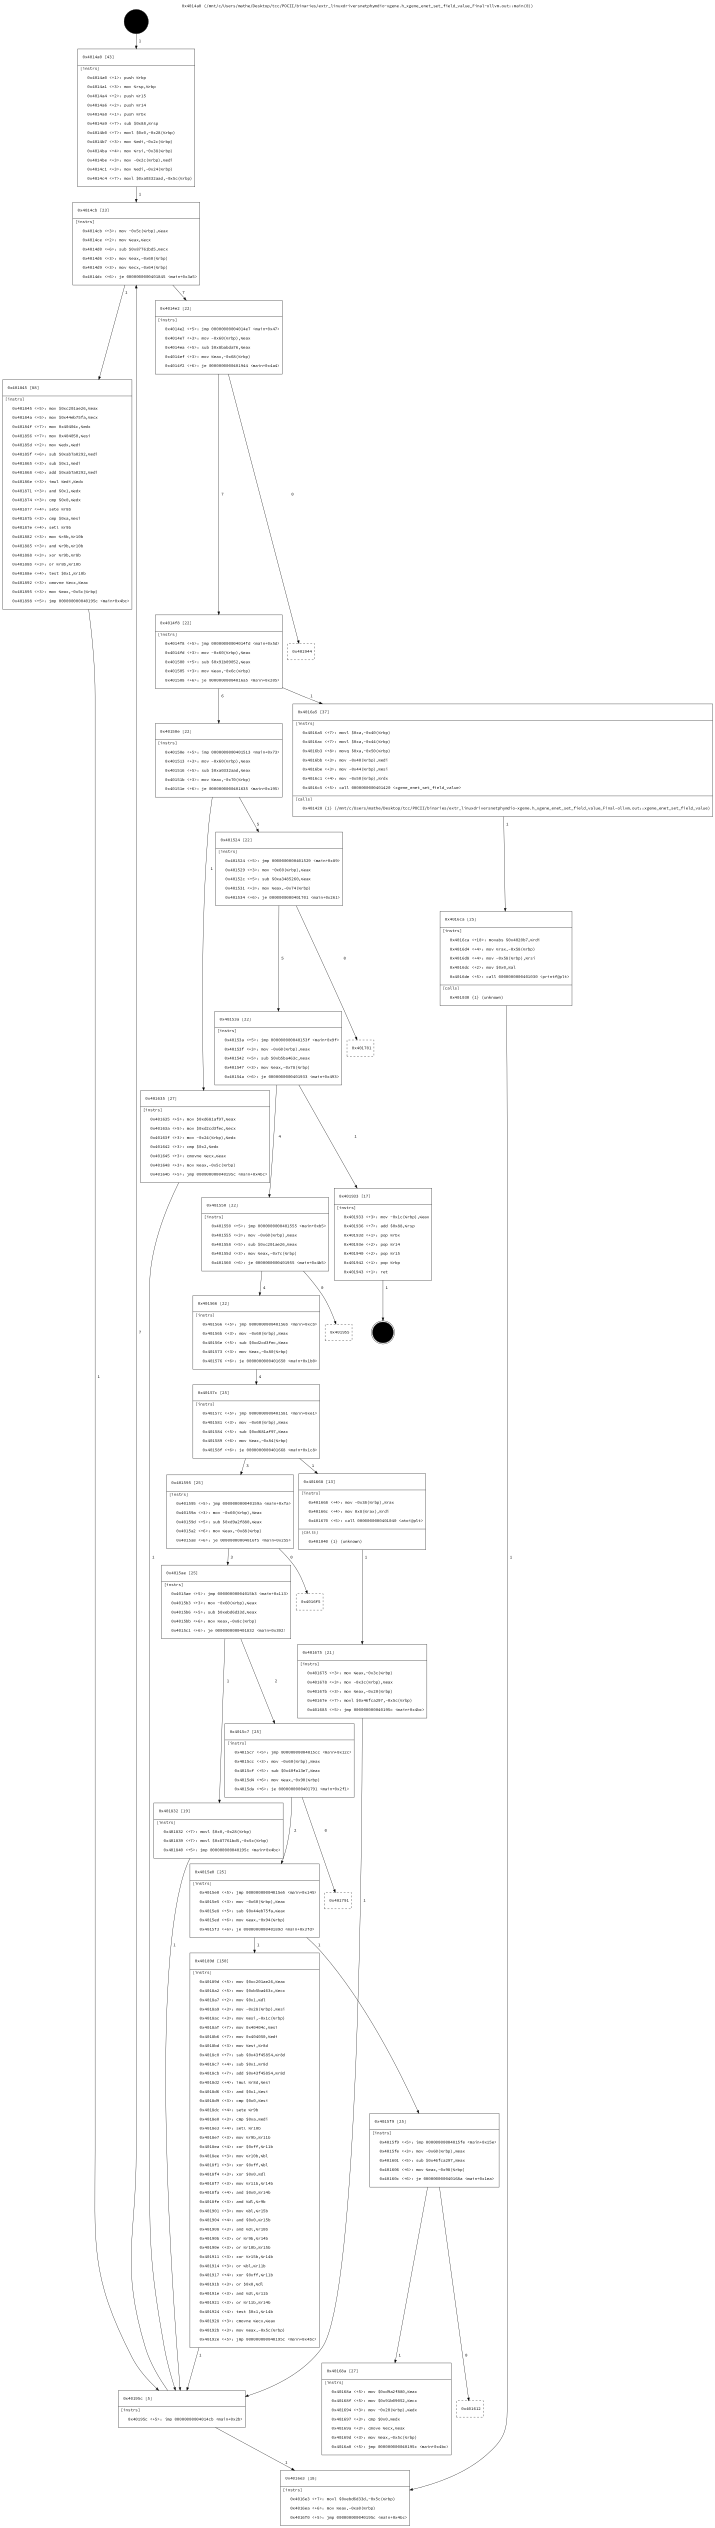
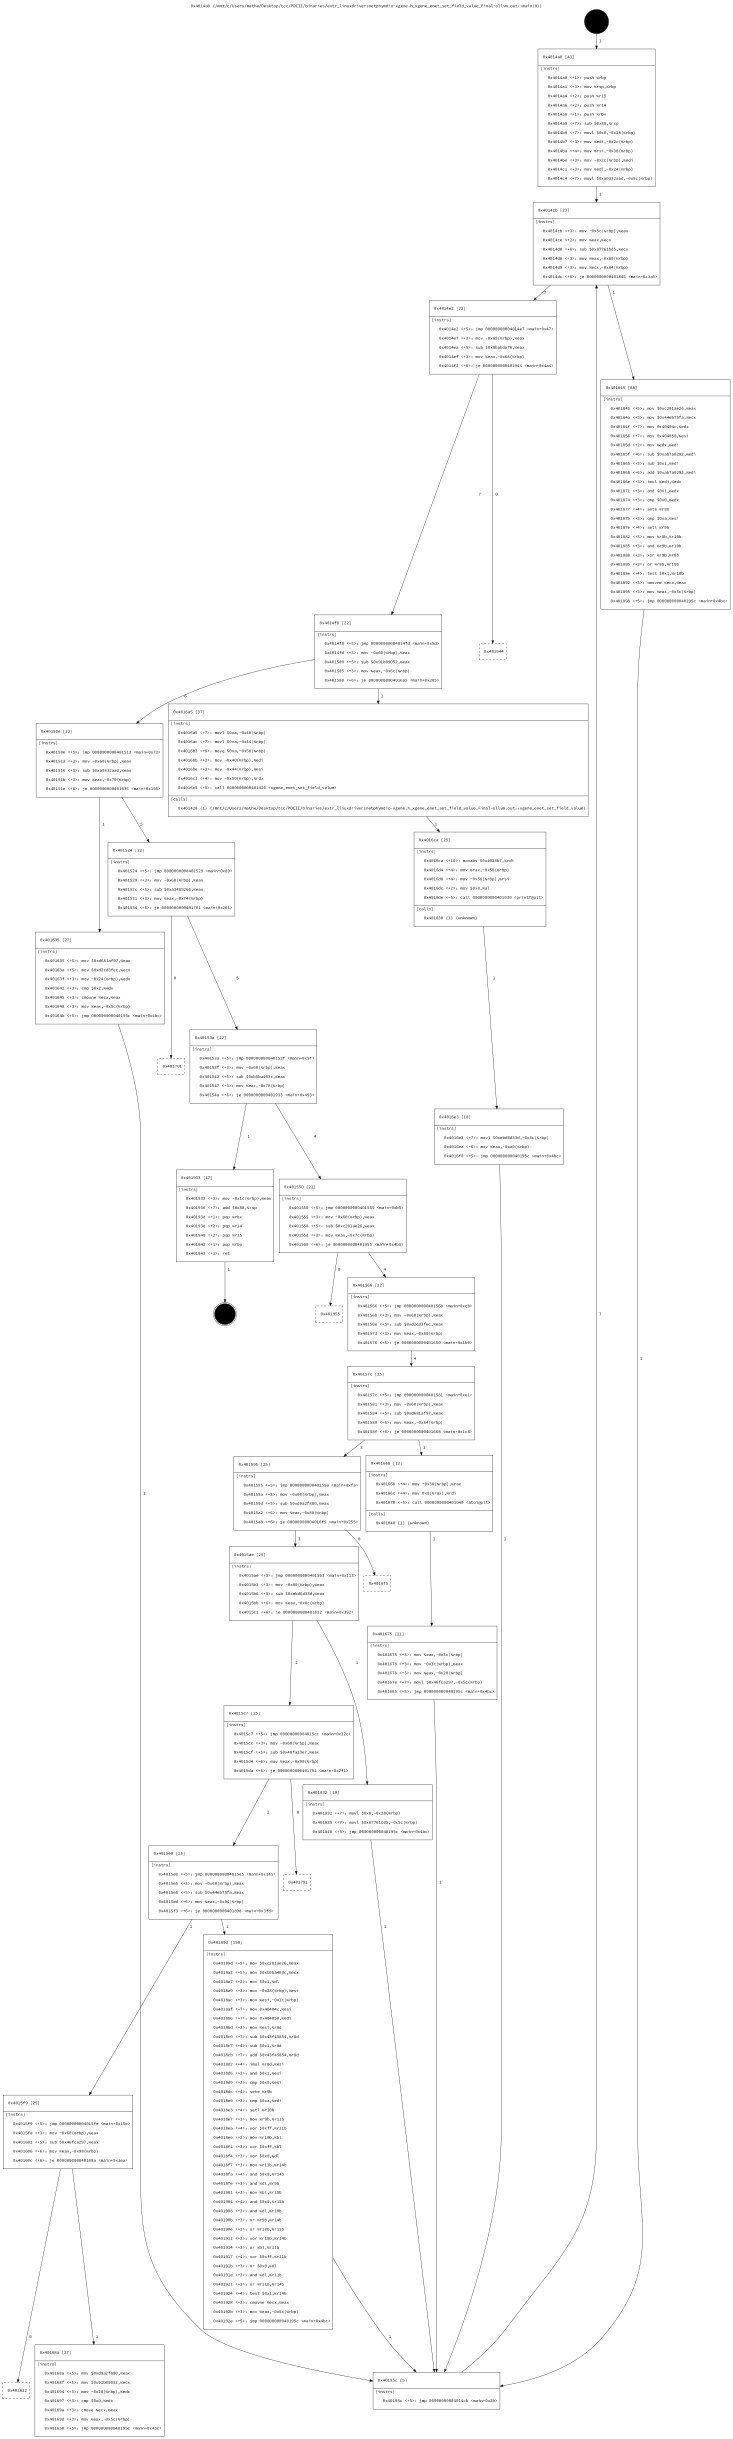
(254, 2448) -> (501, 1771)
